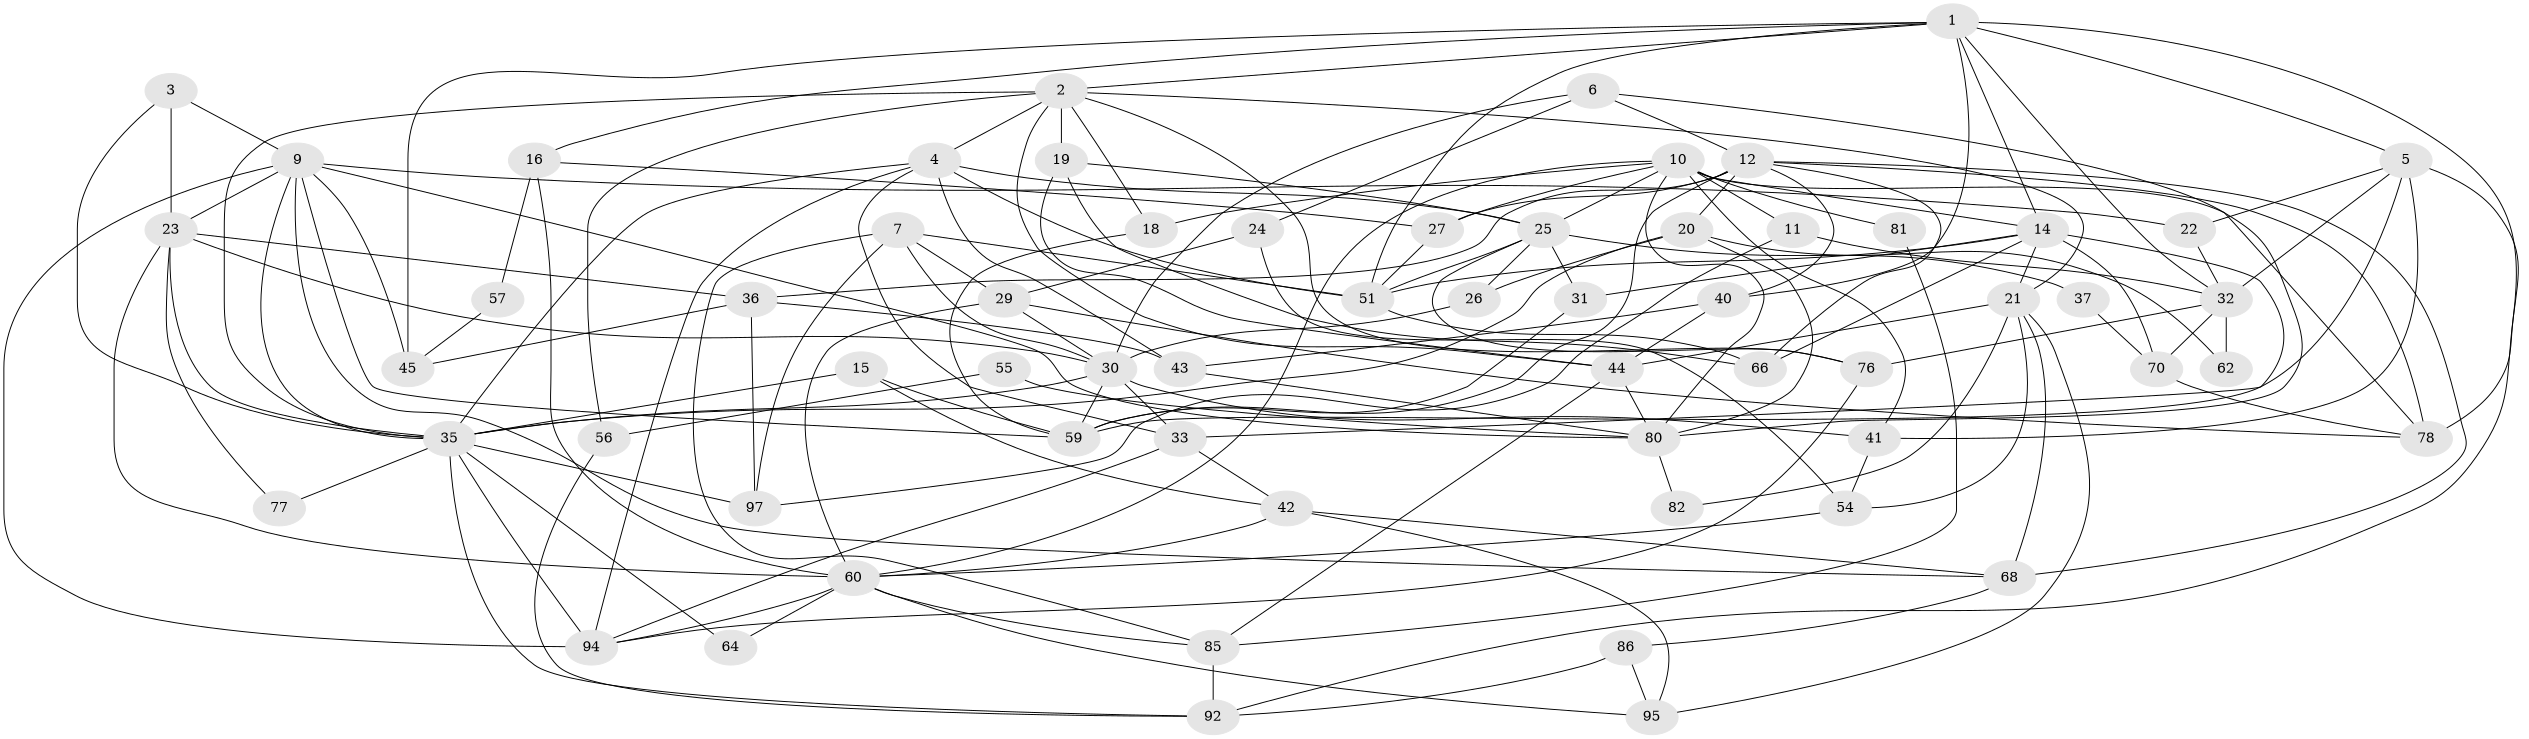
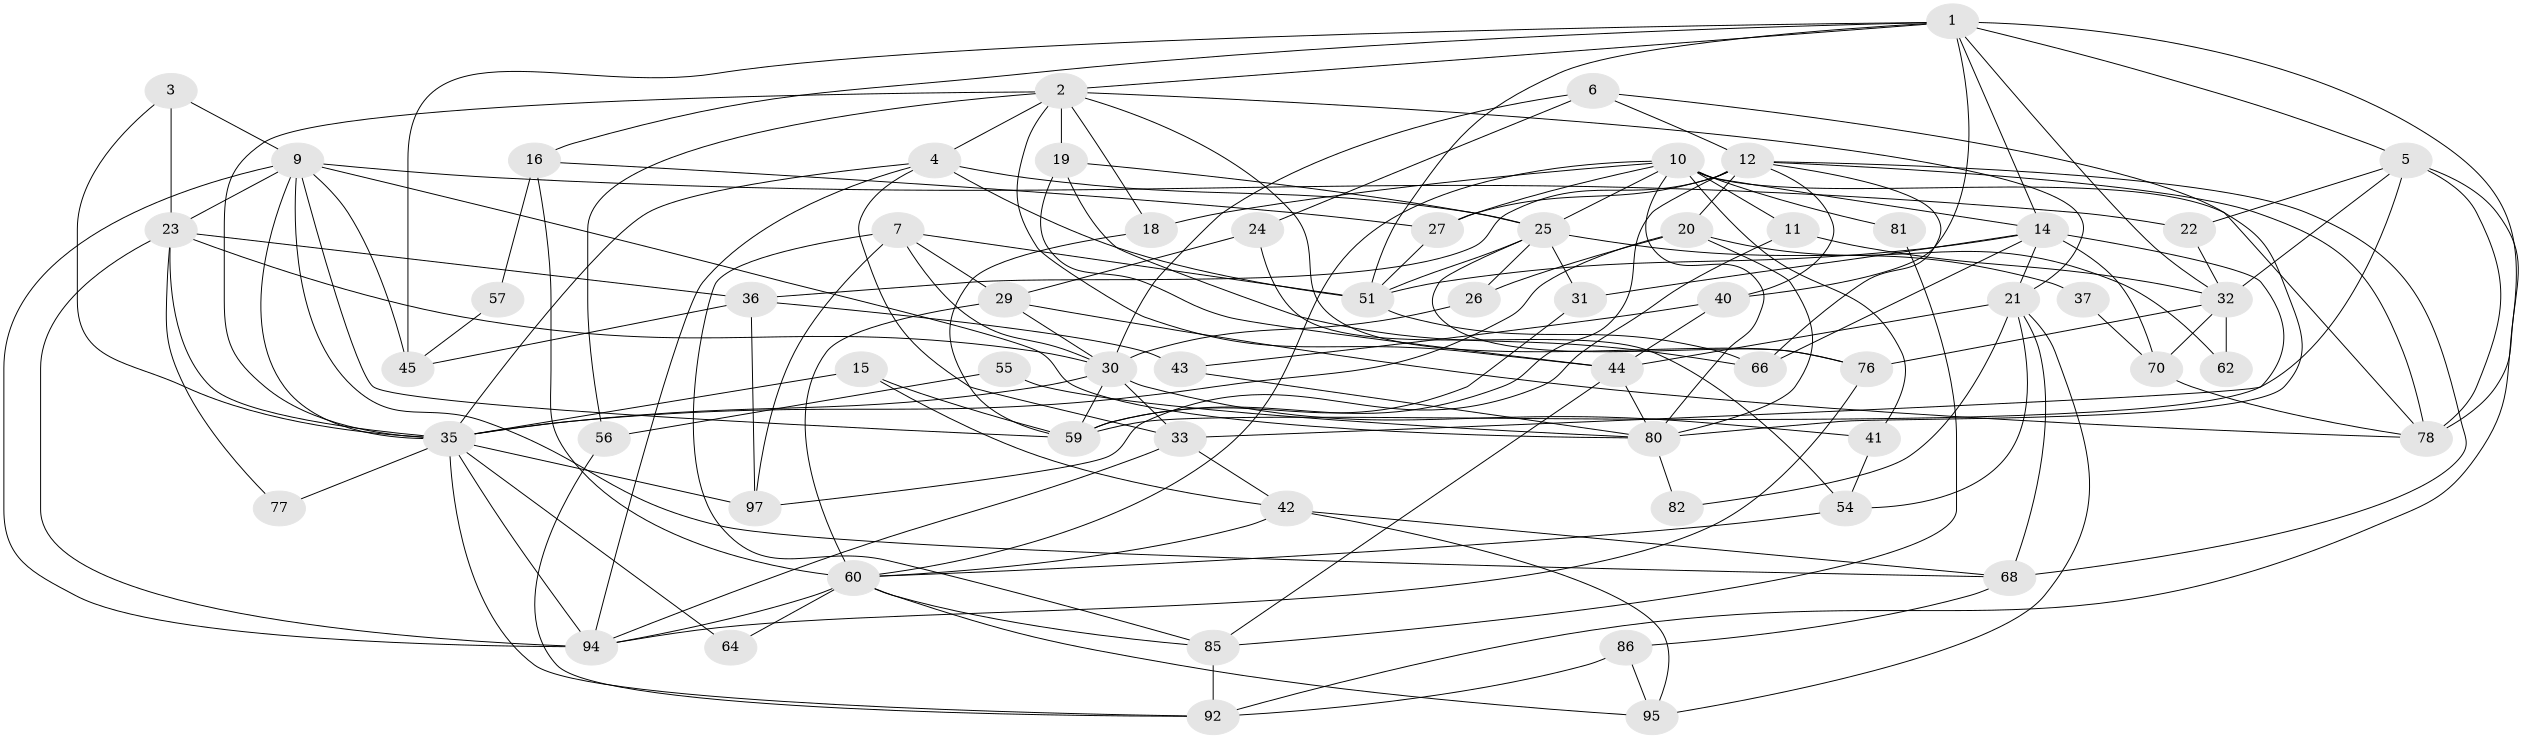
(1021, 274) -> none
(2248, 421) -> (2500, 292)
(348, 547) -> (131, 584)
